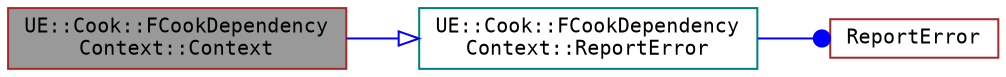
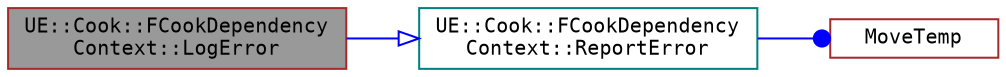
(177, 38) -> (177, 38)
(914, 38) -> (914, 38)
